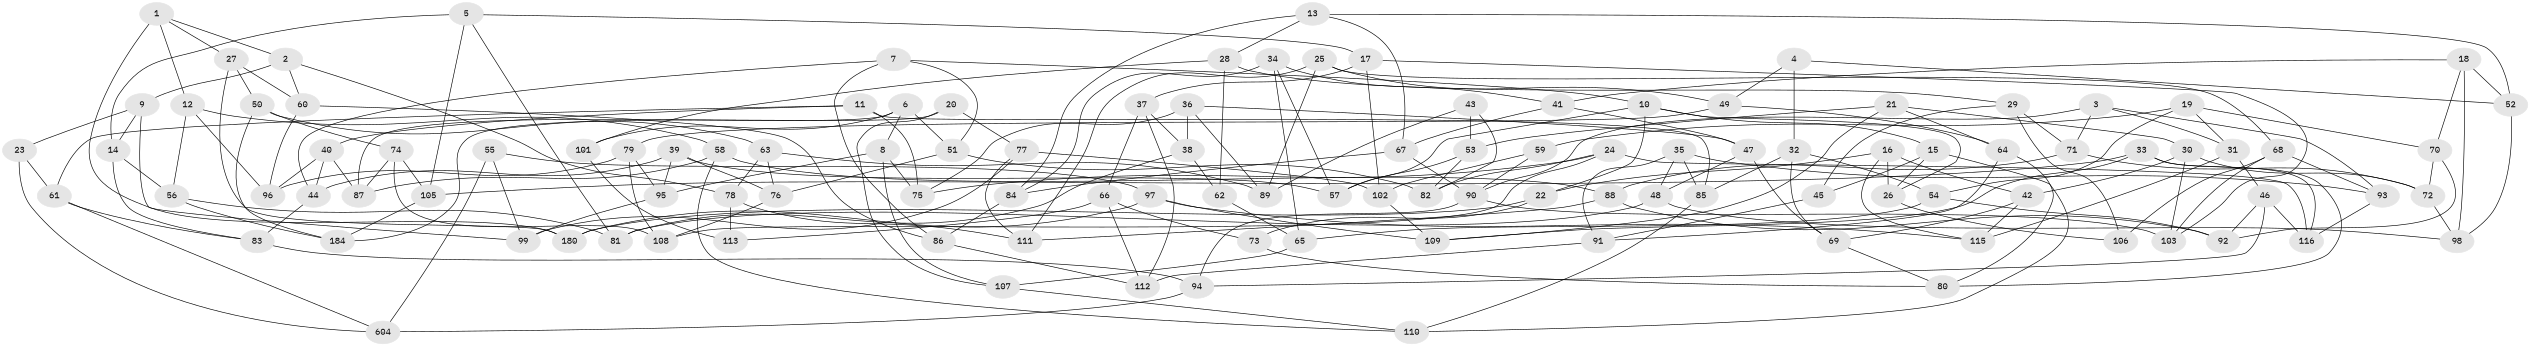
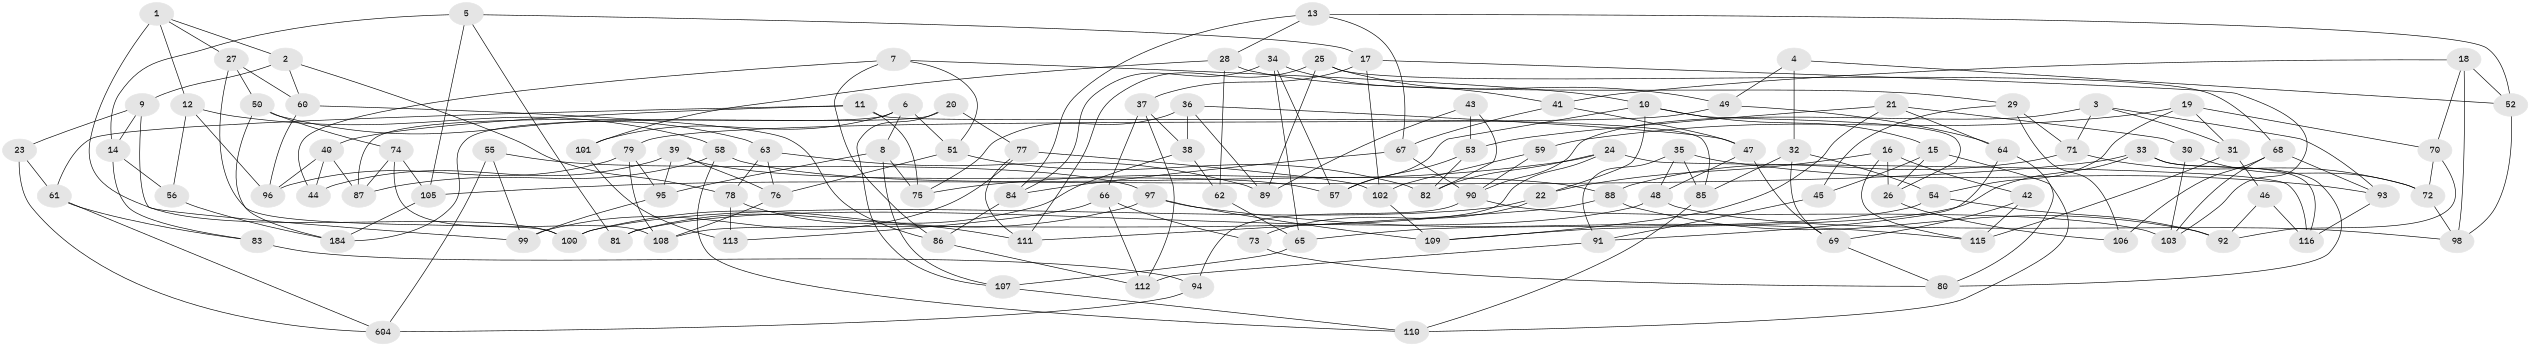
(2100, 180) -> none
(386, 212) -> none
(285, 219) -> none
(569, 241) -> (569, 241)
(1756, 275) -> none
